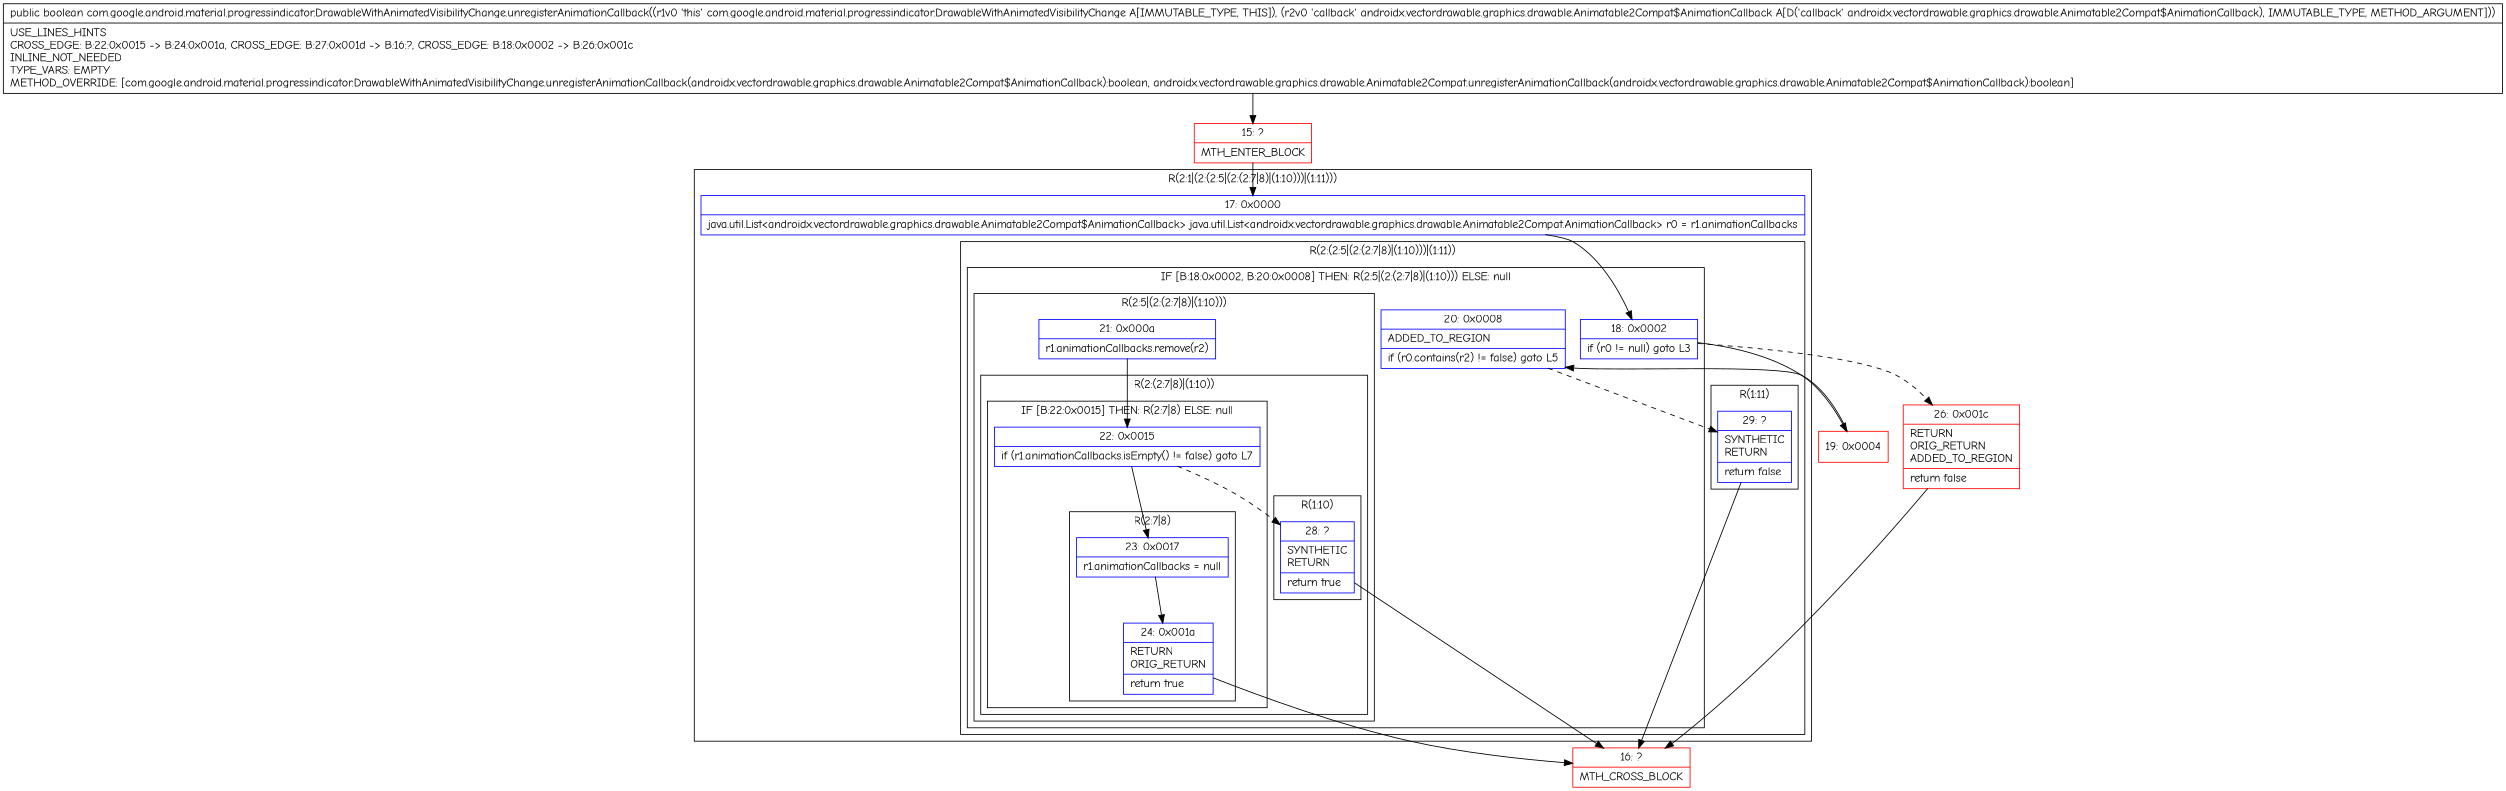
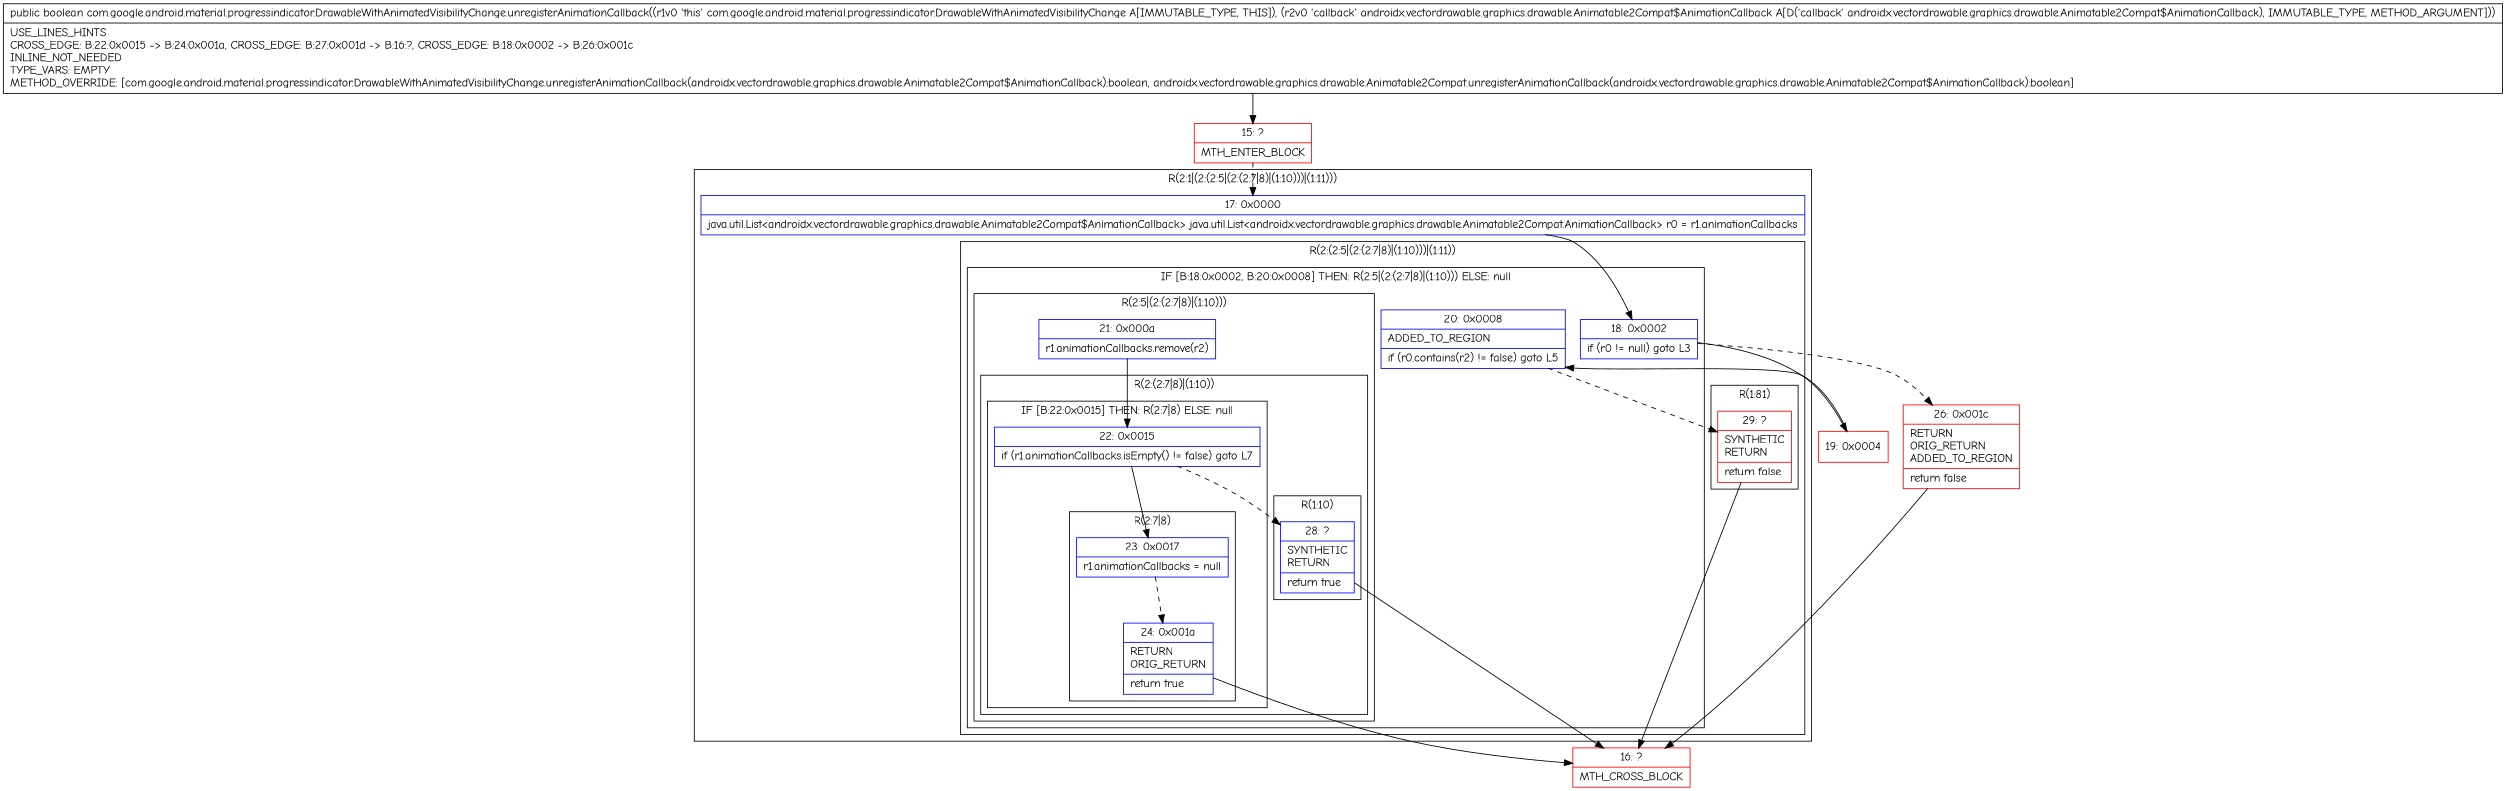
(1253, 175) -> (1253, 175)
(1755, 395) -> (1755, 395)
(1755, 447) -> (1755, 447)
(1158, 596) -> (1158, 596)
